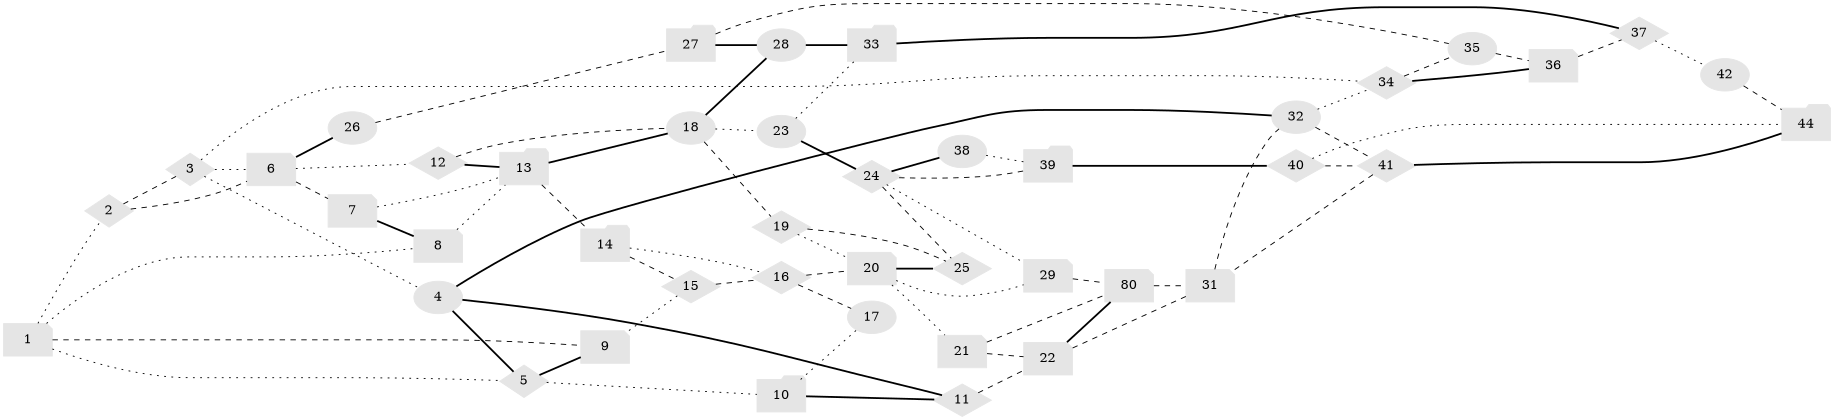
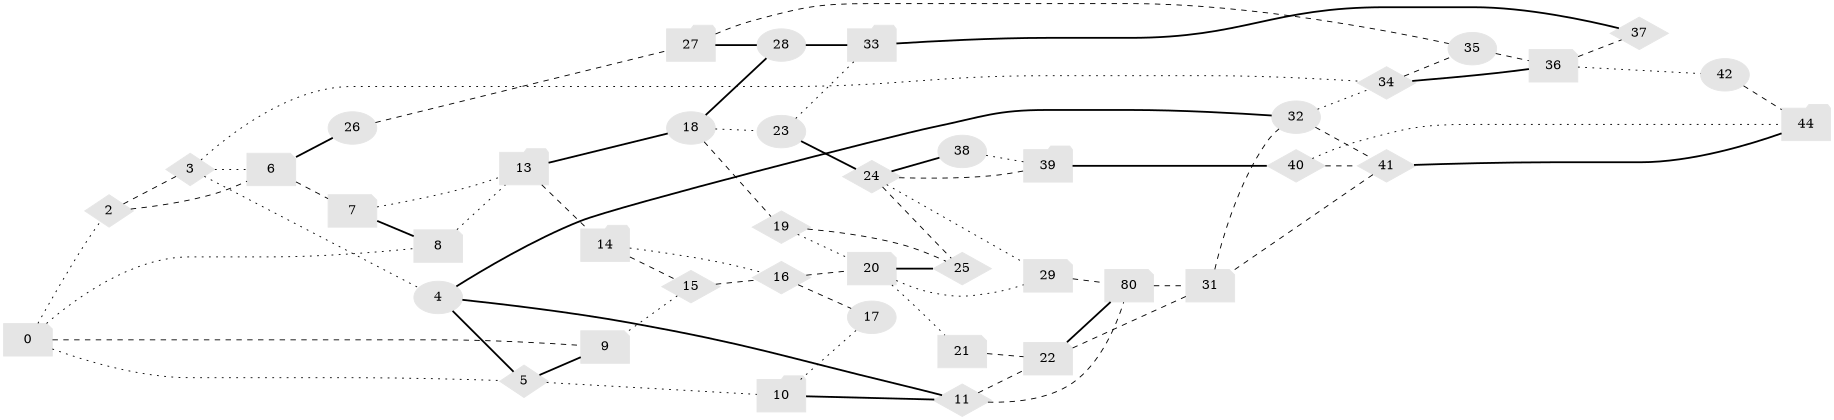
(1680, 53) -> (1639, 70)
(438, 163) -> none
(1046, 319) -> (1076, 380)
(28, 340) -> (28, 340)
